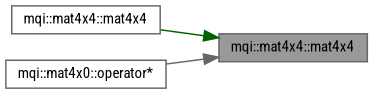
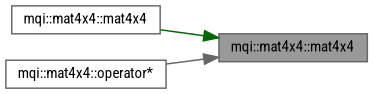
(86, 74) -> (86, 74)
